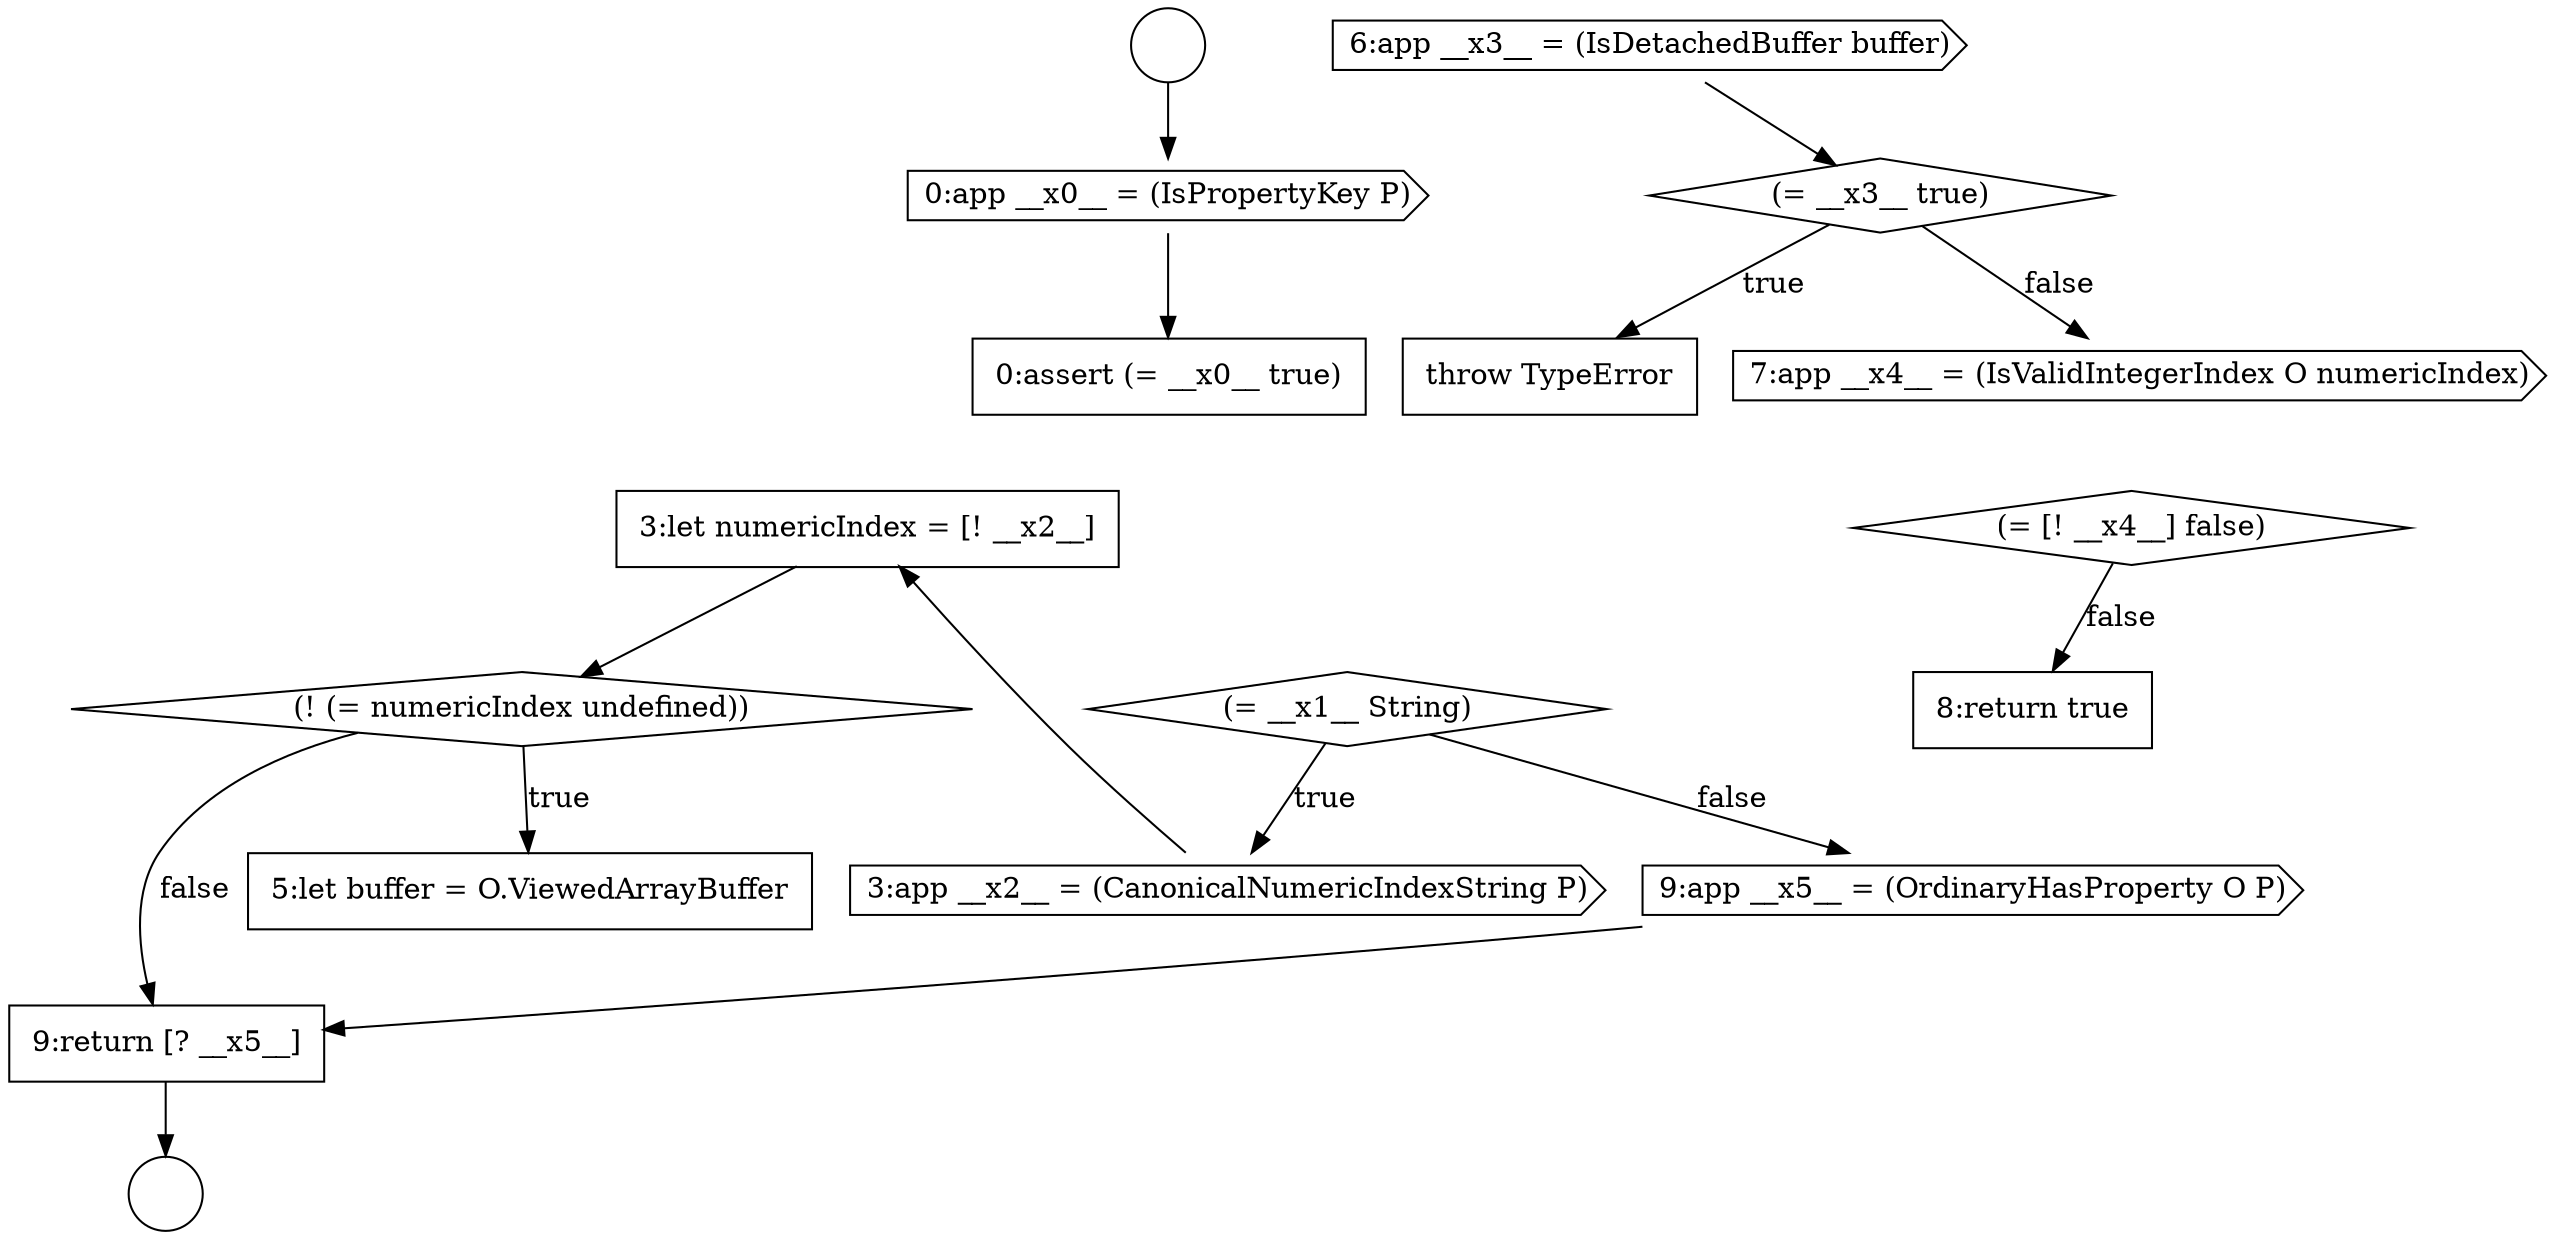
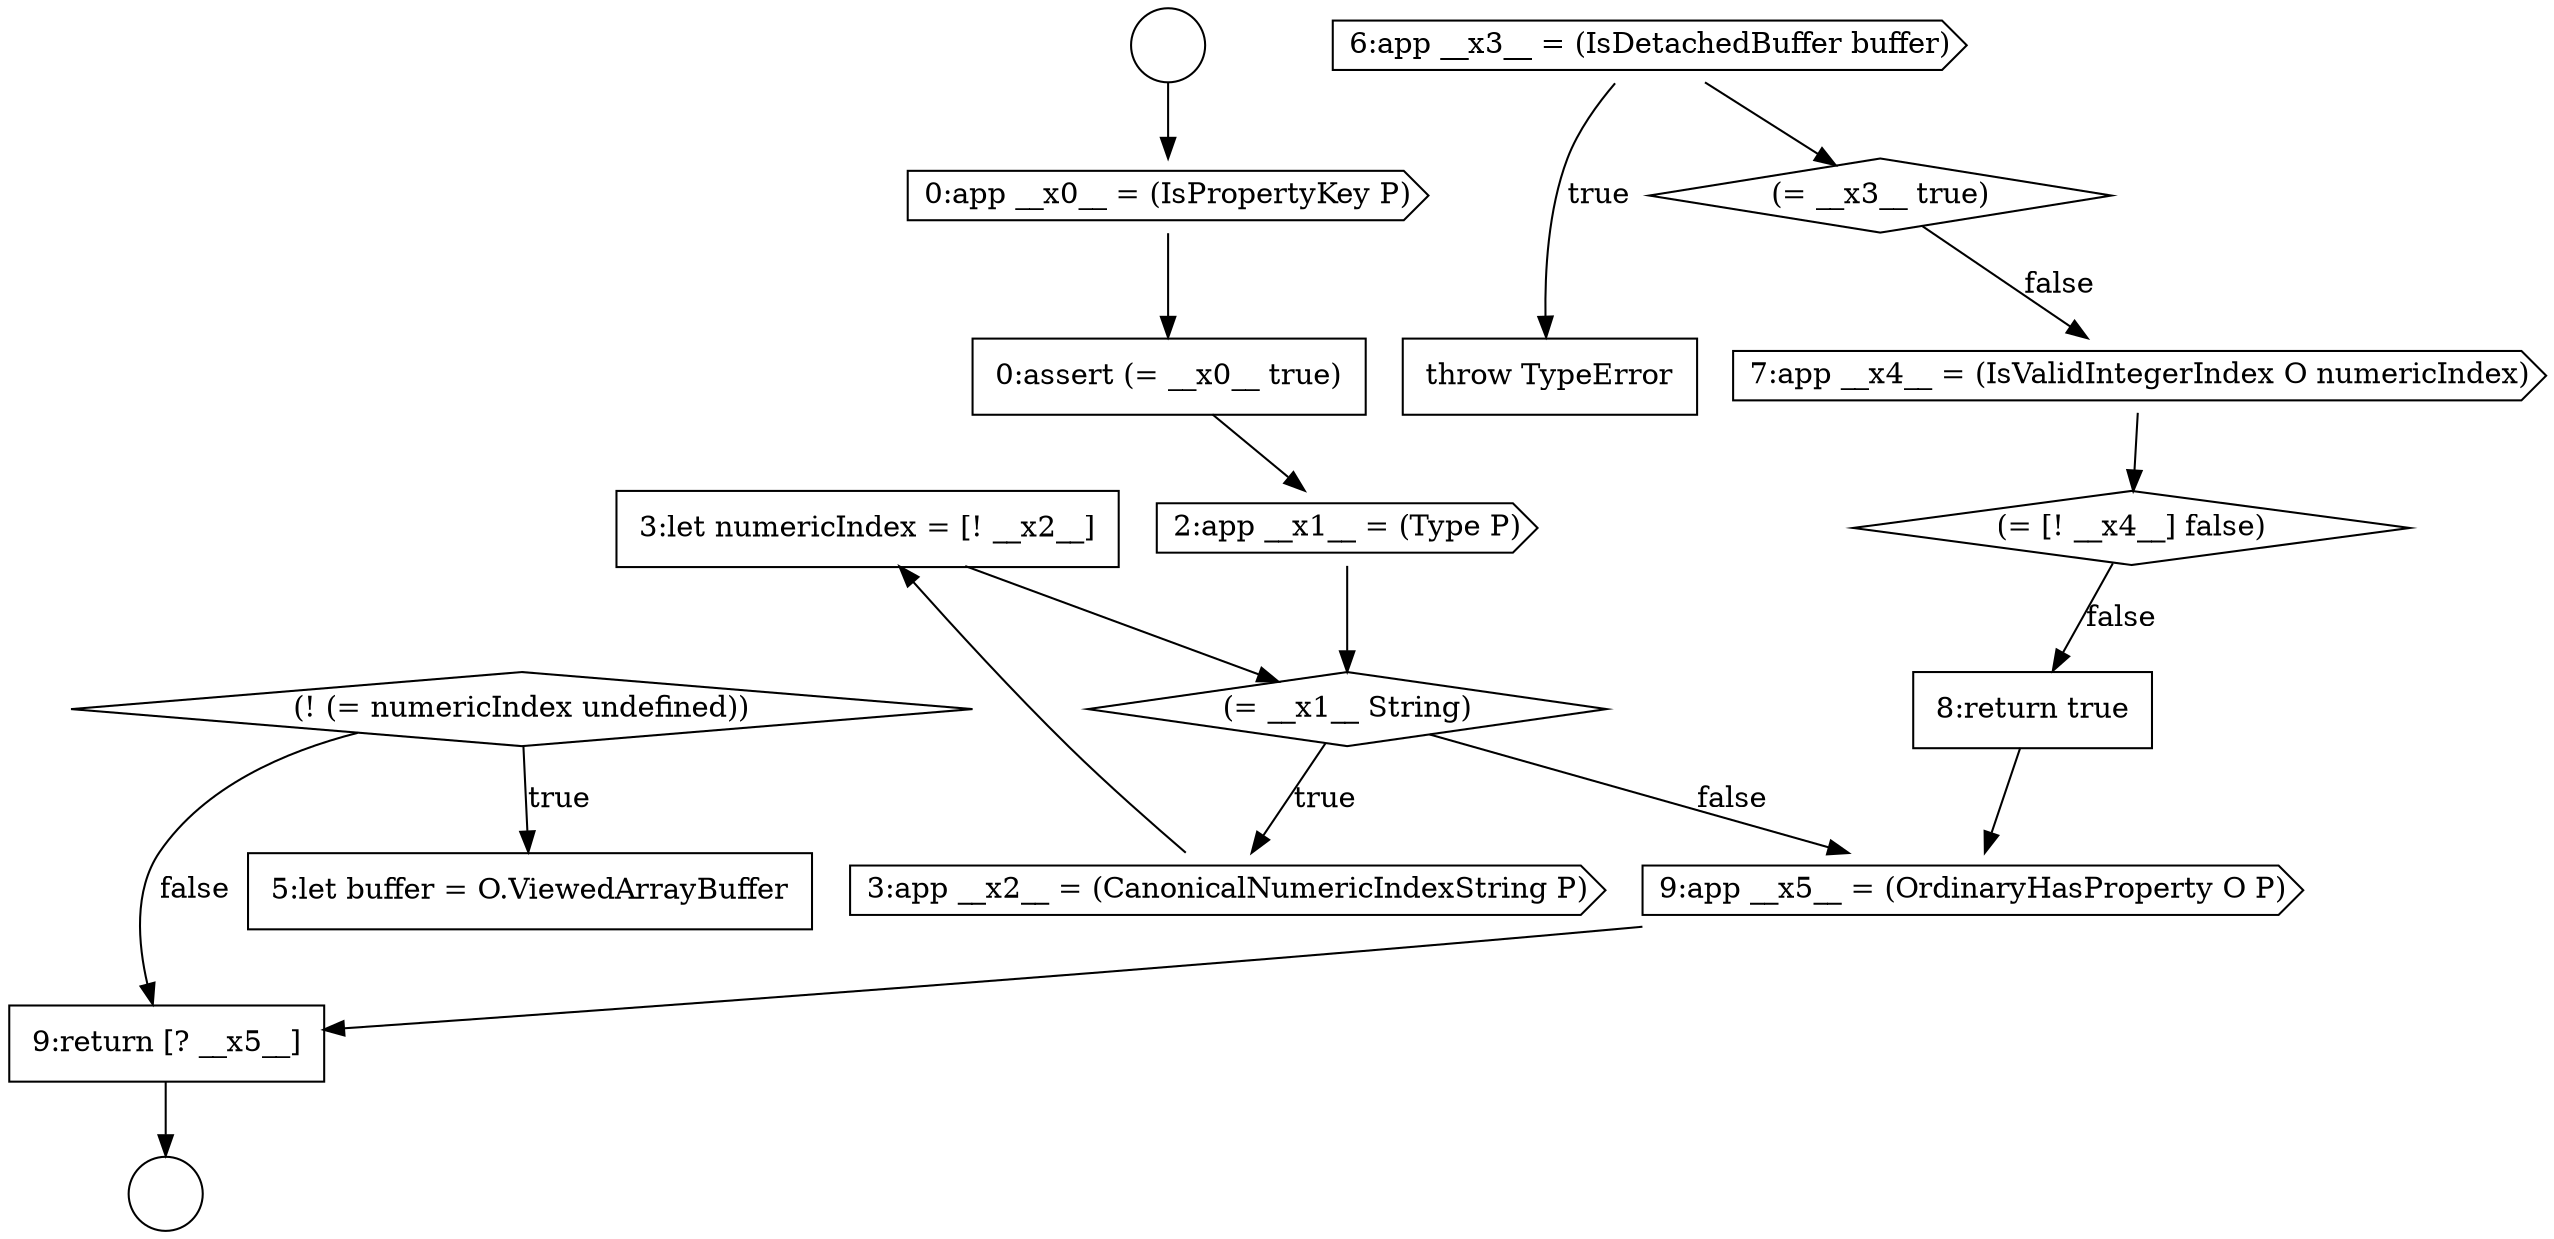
(1732, 276) -> (1557, 192)
none -> (2136, 442)
none -> (1347, 528)
(698, 617) -> (1112, 620)
none -> (2006, 790)
